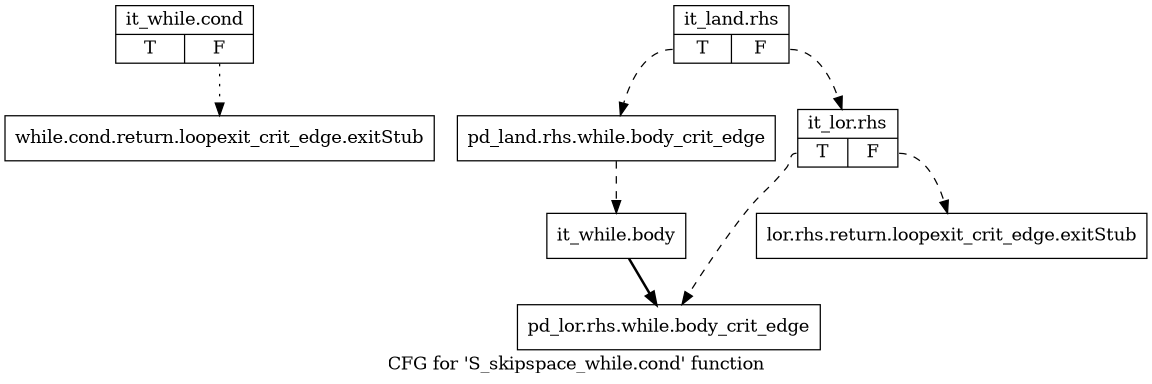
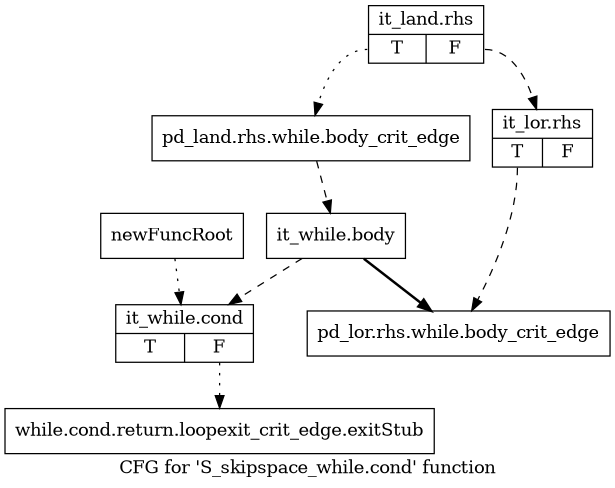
(640, 68) -> (335, 68)
none -> (172, 236)
(952, 236) -> none
none -> (271, 278)
